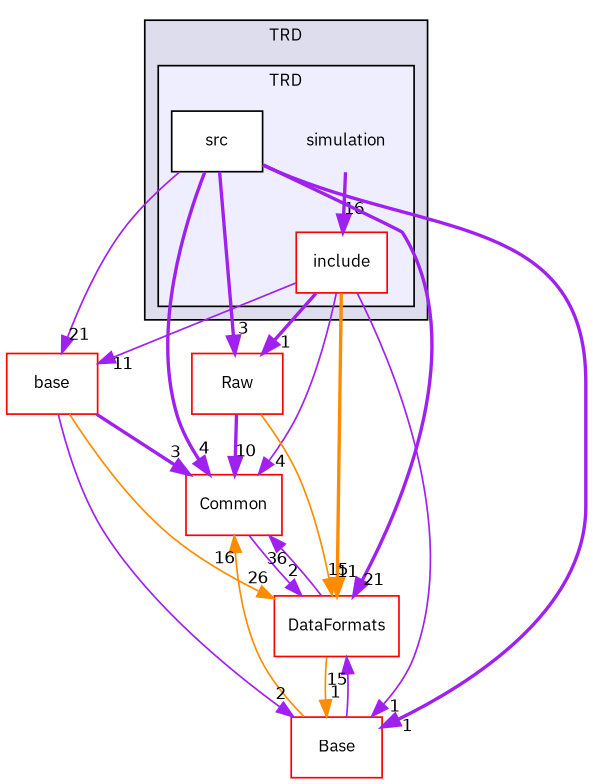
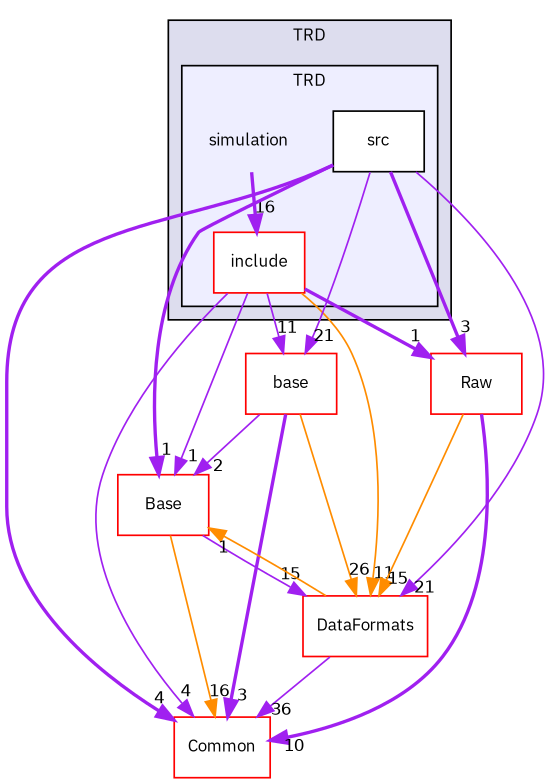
(431, 333) -> (543, 377)
(339, 436) -> (372, 425)
(269, 560) -> none
